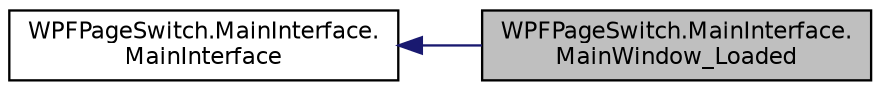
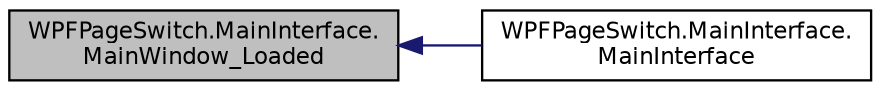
(452, 45) -> (452, 45)
